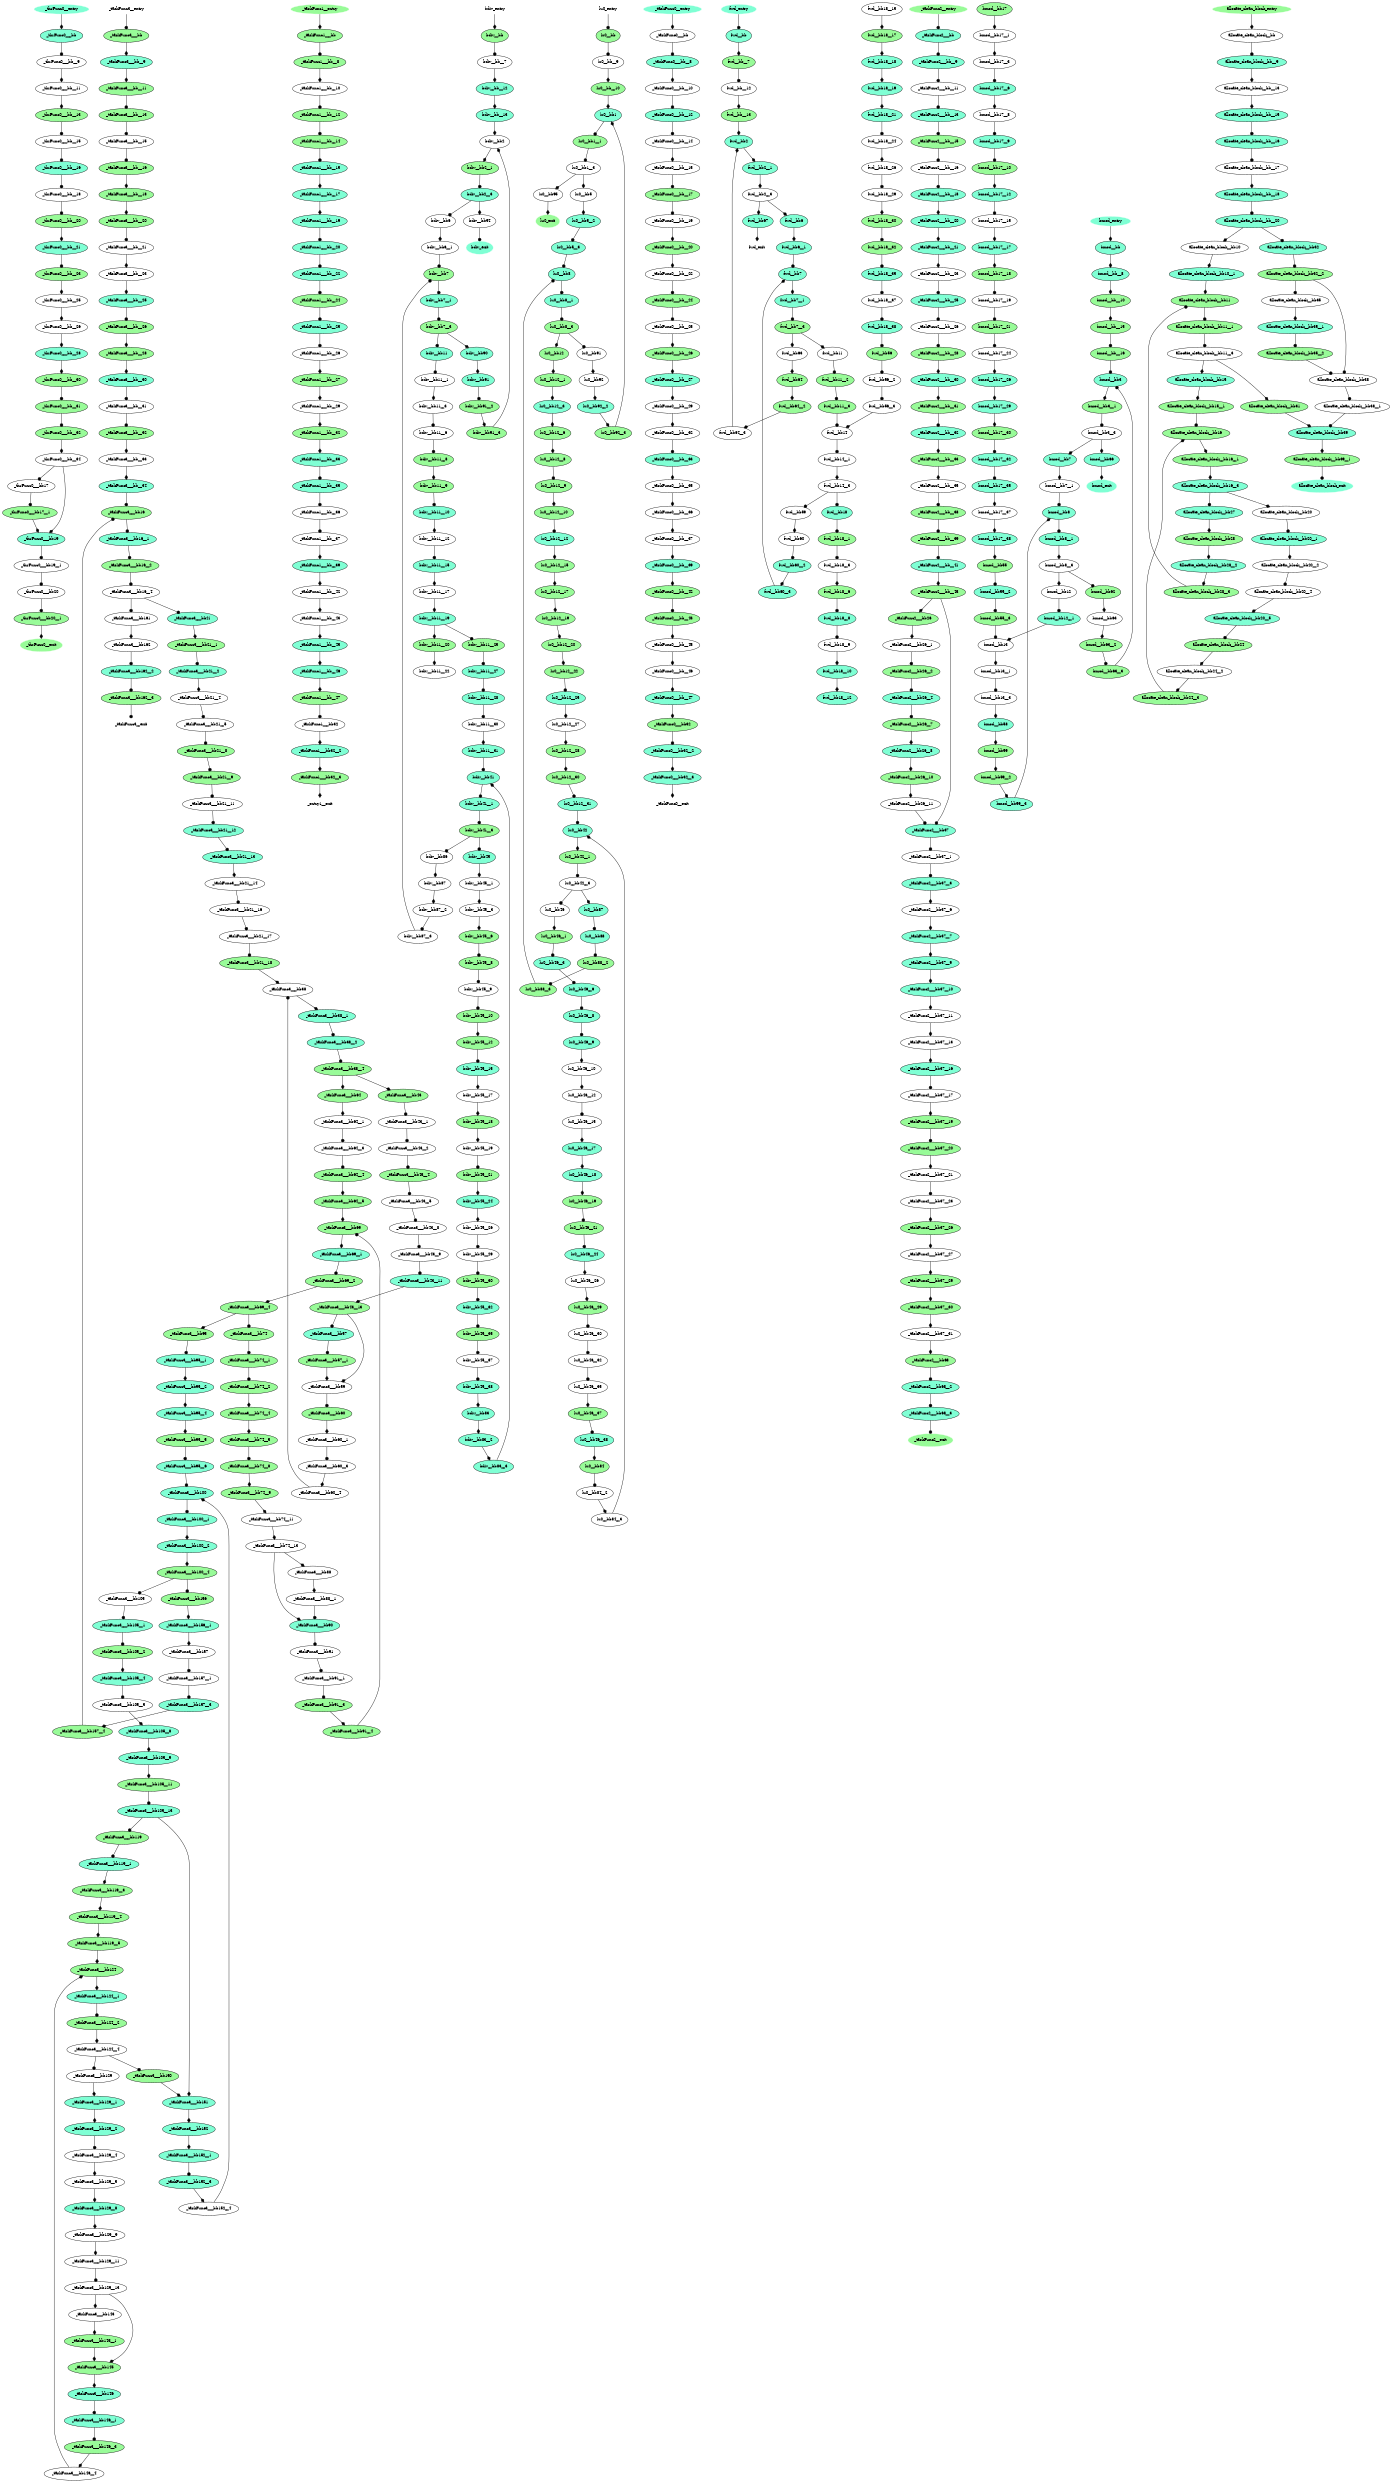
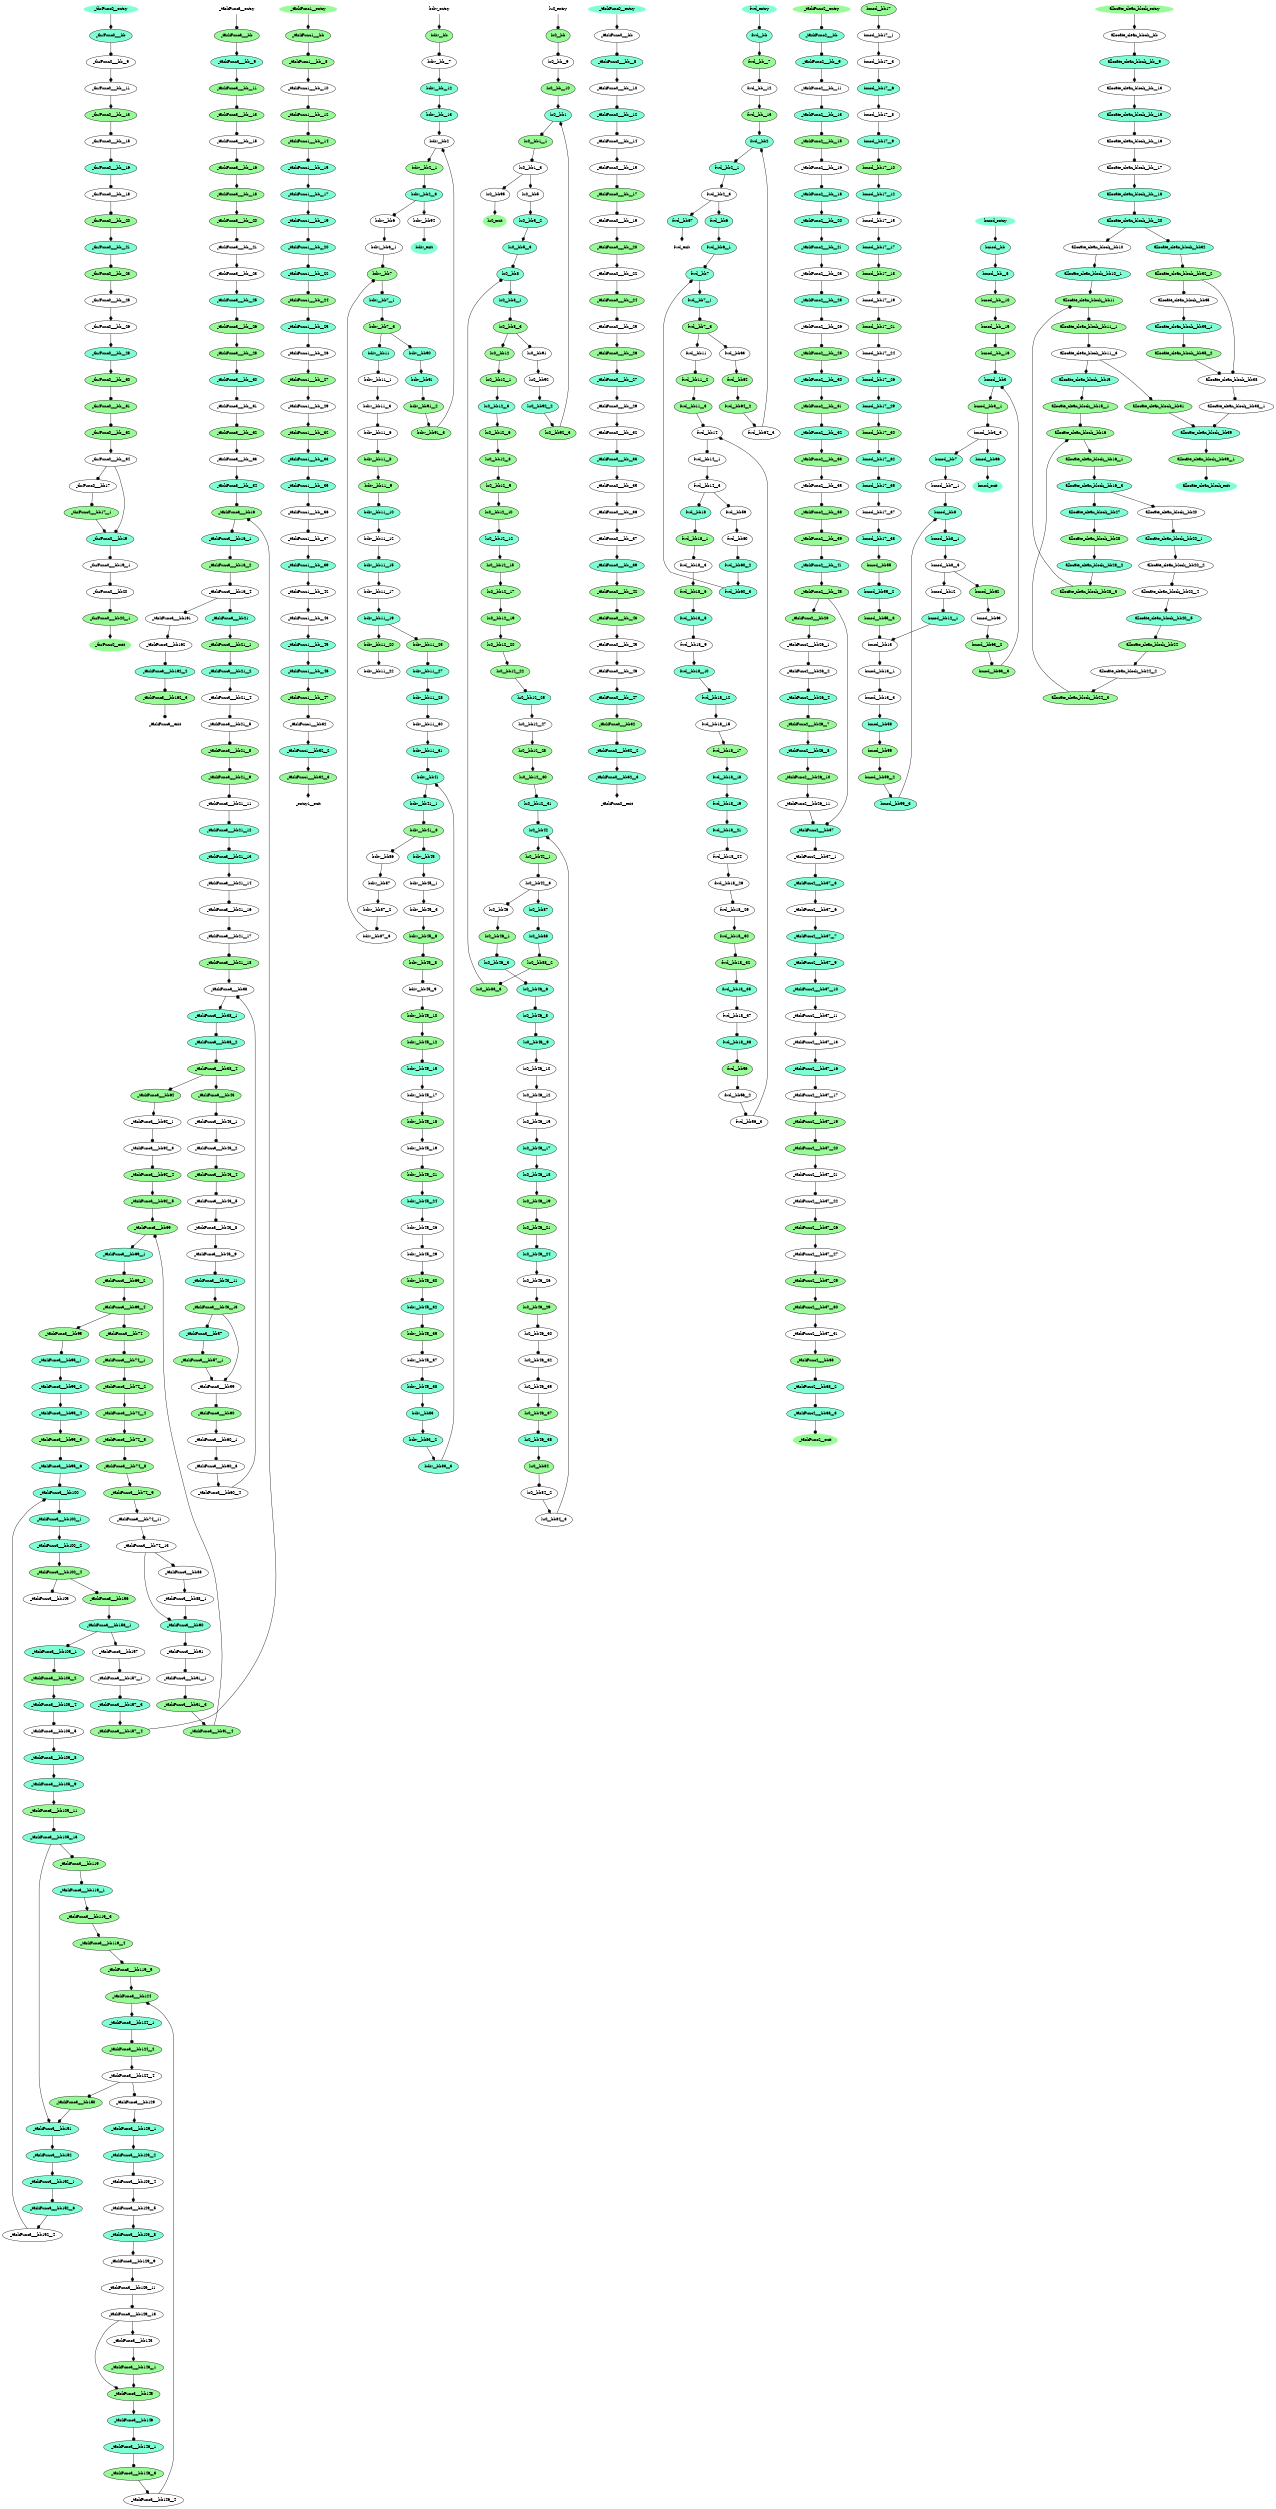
(1252, 142) -> (1134, 142)
(577, 233) -> (526, 232)
(65, 500) -> (124, 498)
(911, 672) -> (808, 672)
none -> (716, 709)
(931, 1202) -> (815, 1202)
(124, 1611) -> (83, 1638)
